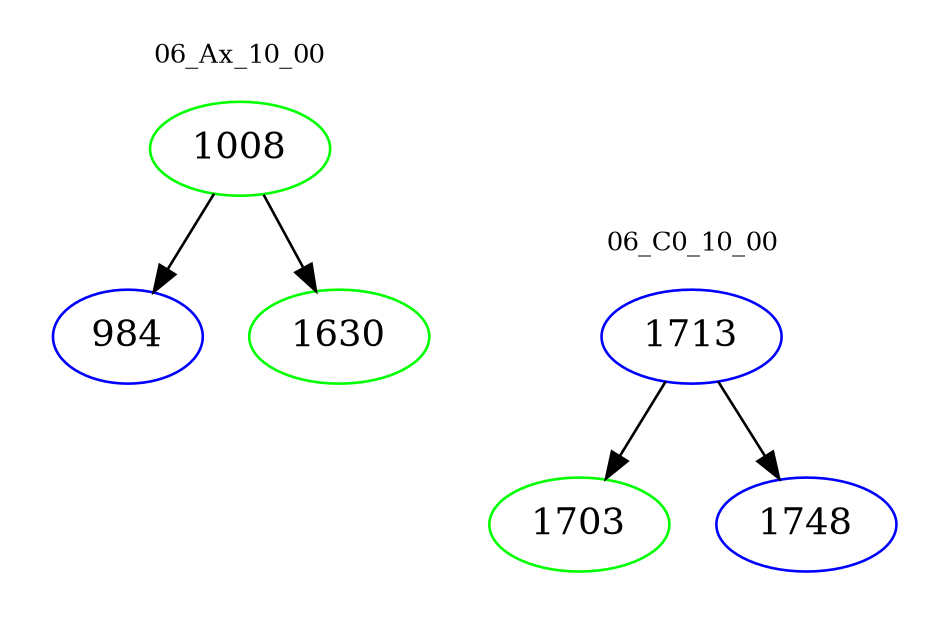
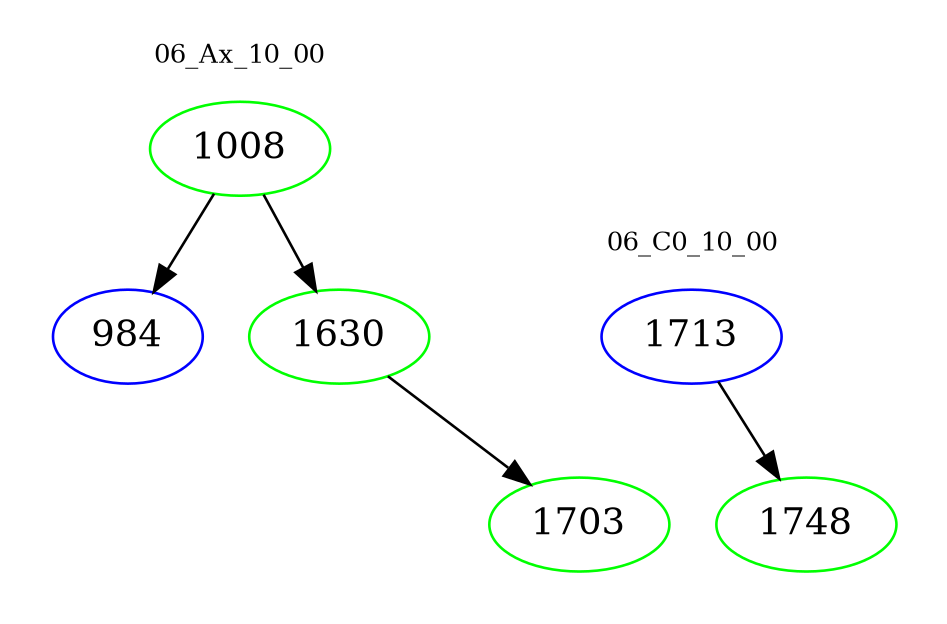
(643, 419) -> (448, 422)
(806, 525) -> (806, 525)
